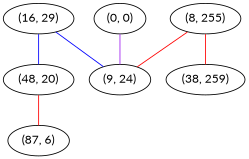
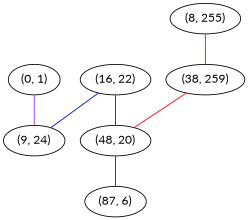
(39, 19) -> (116, 80)
(120, 19) -> (34, 80)
(162, 49) -> none
(39, 110) -> (116, 171)
none -> (160, 110)
